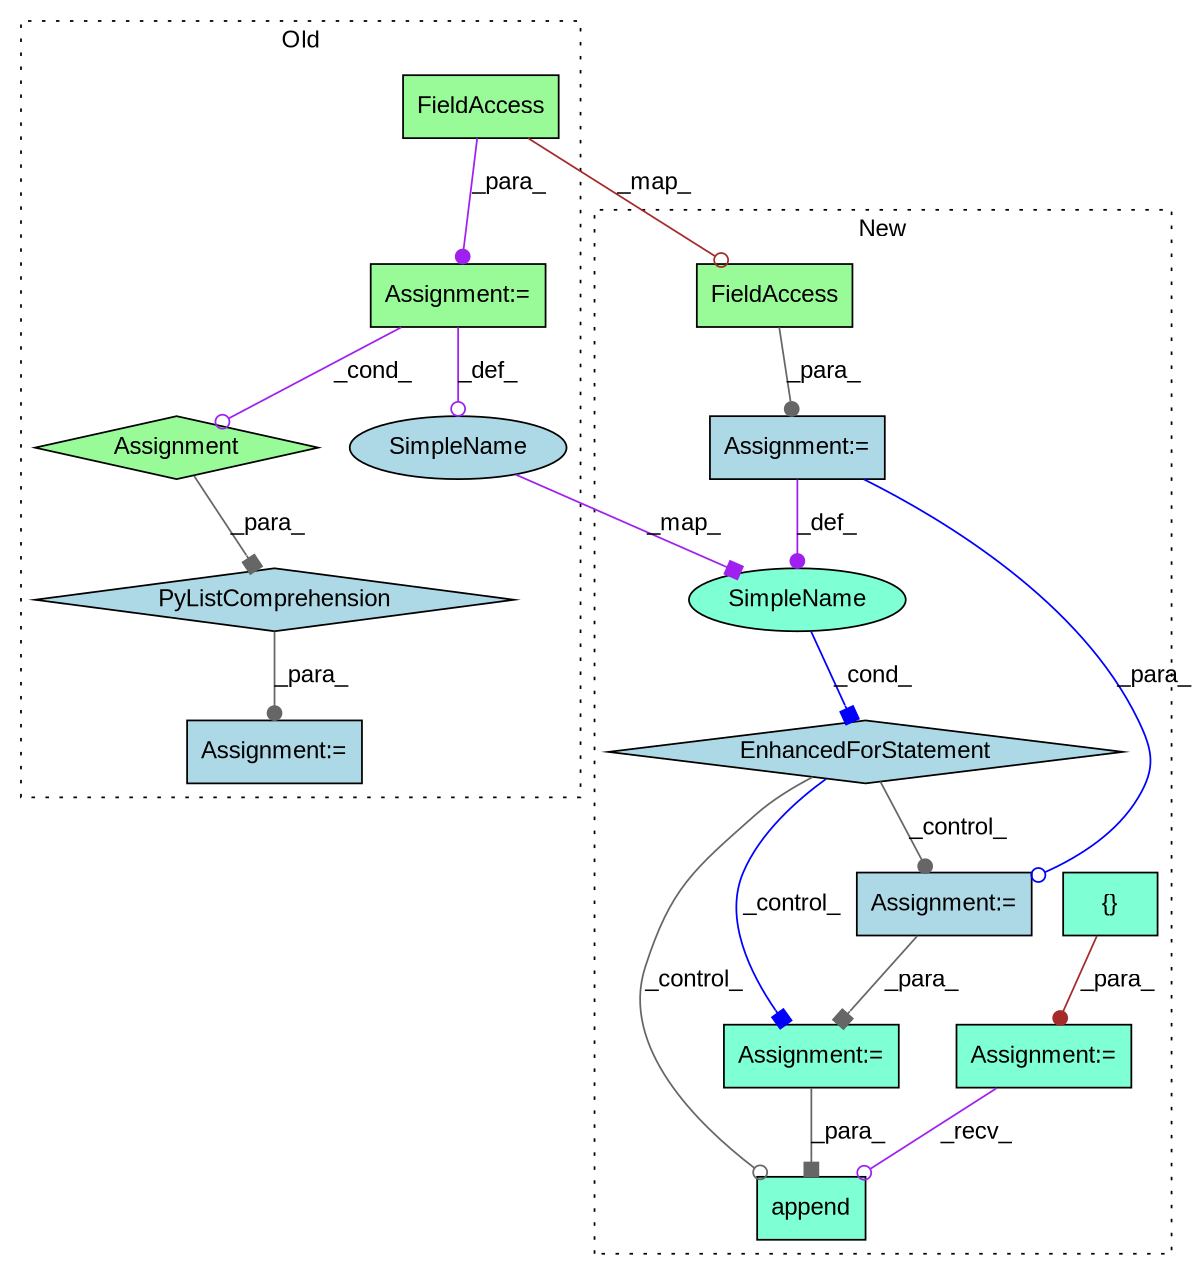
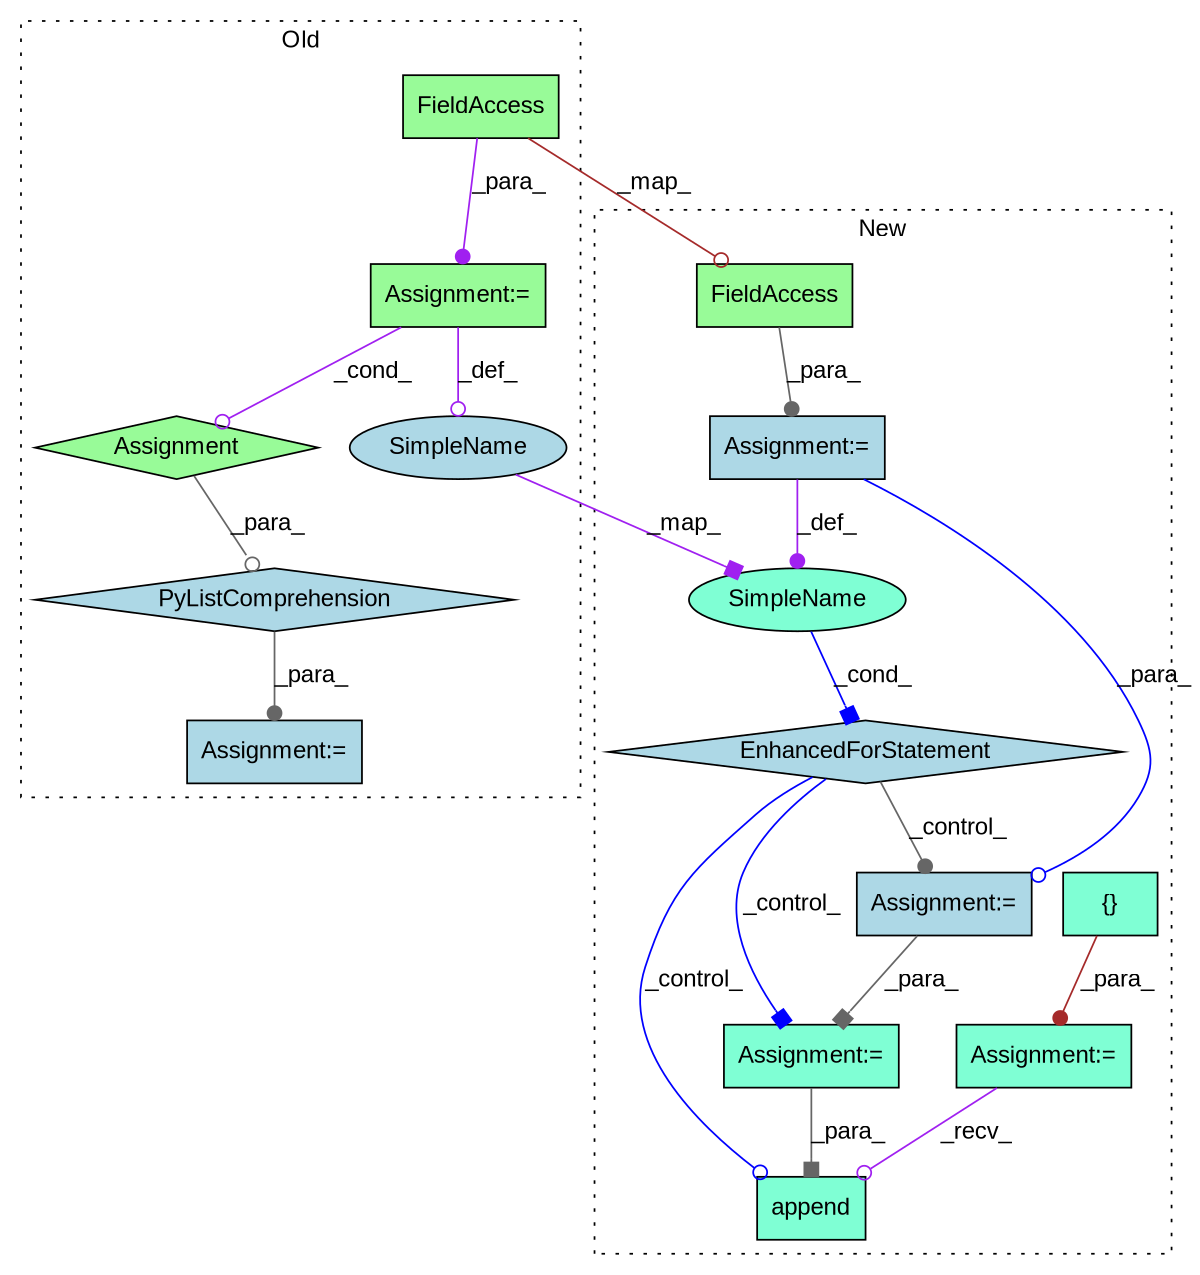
(220, 516) -> (220, 516)
(648, 959) -> (648, 959)
